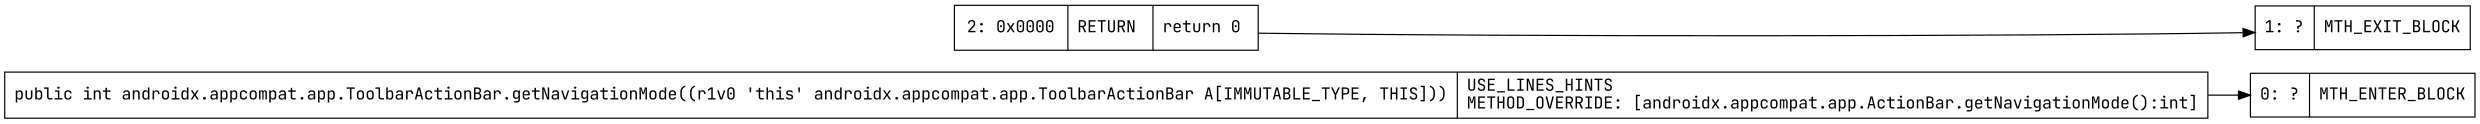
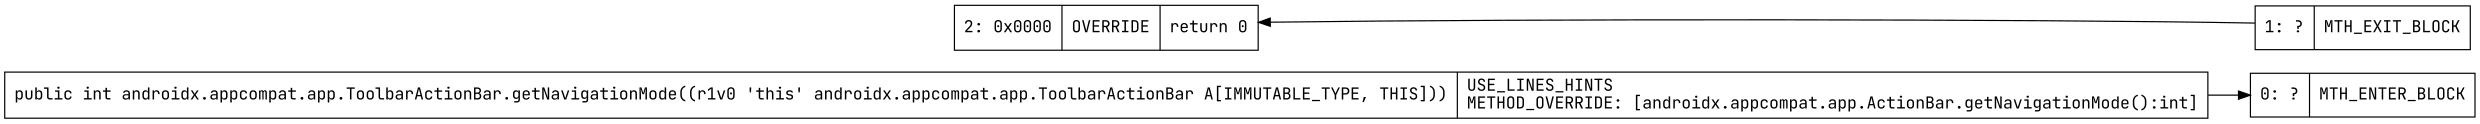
(1107, 27) -> (1111, 27)
(1751, 36) -> (1763, 20)
